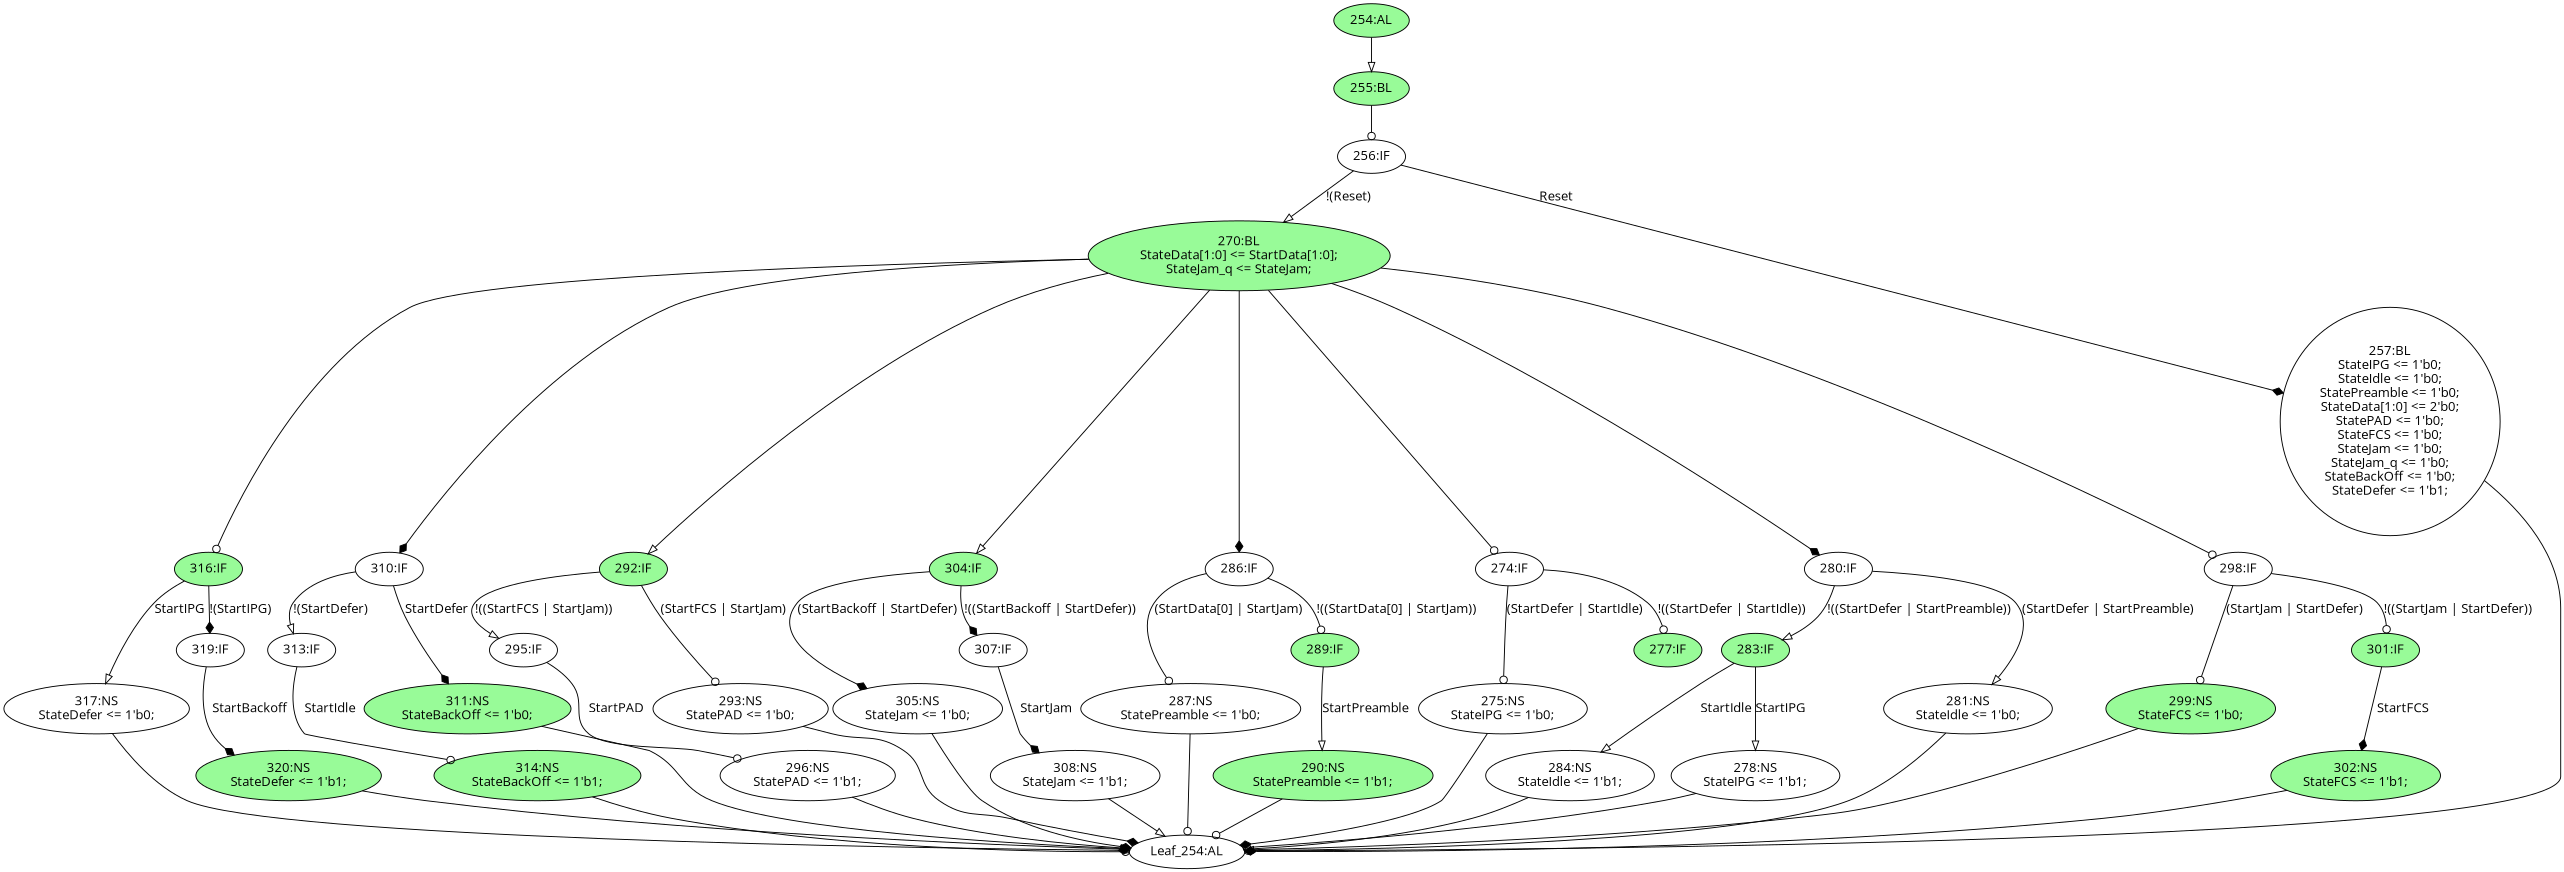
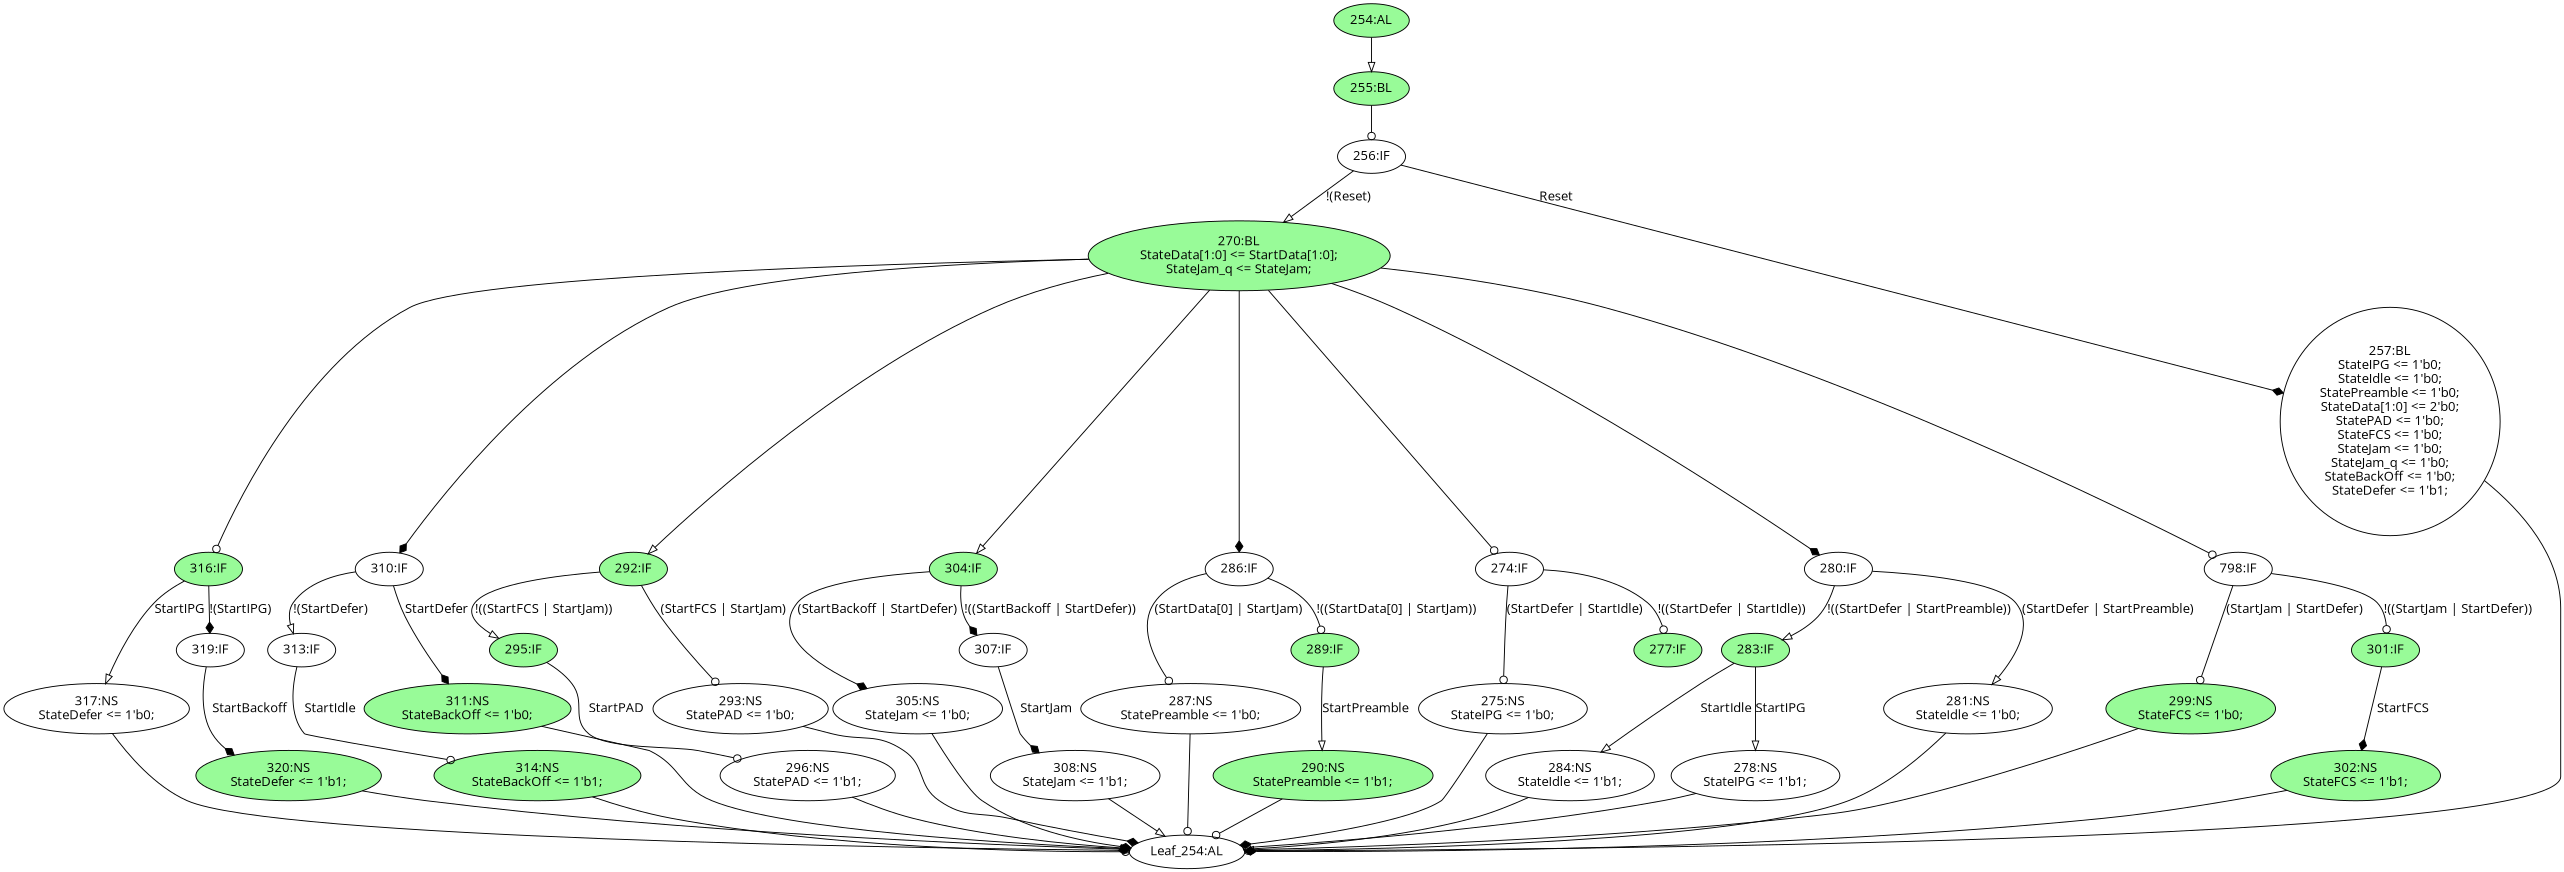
(2238, 569) -> (2238, 569)
(523, 650) -> (523, 650)
